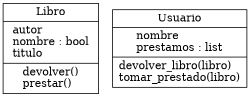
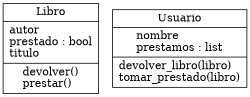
(51, 42) -> (51, 42)
